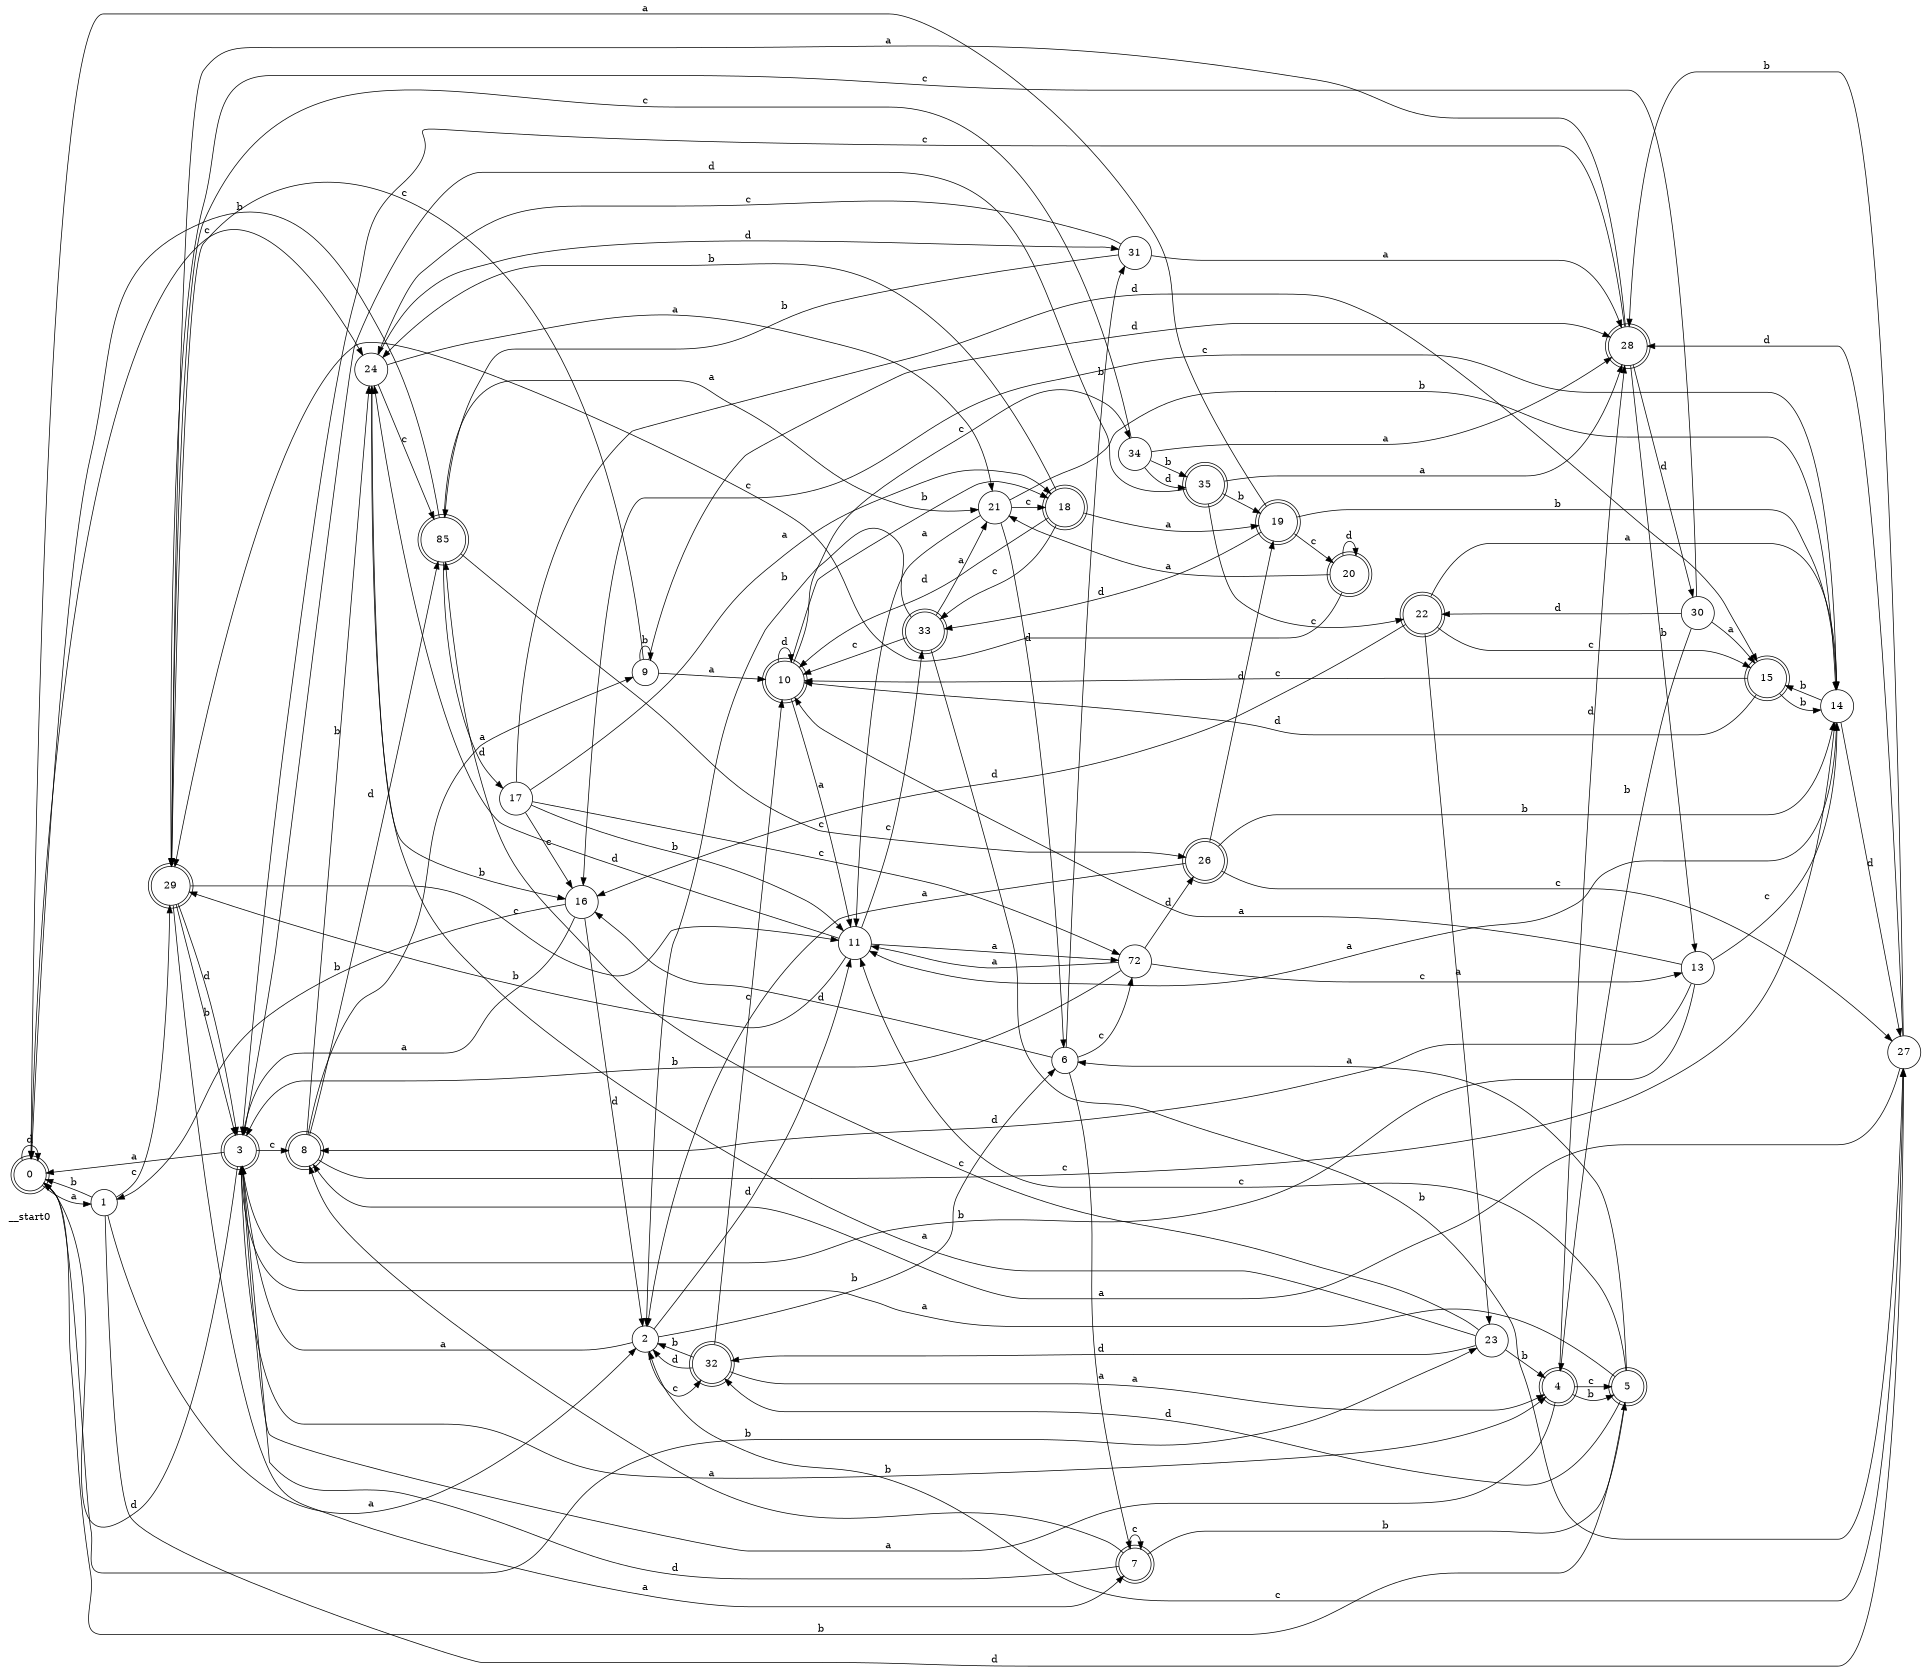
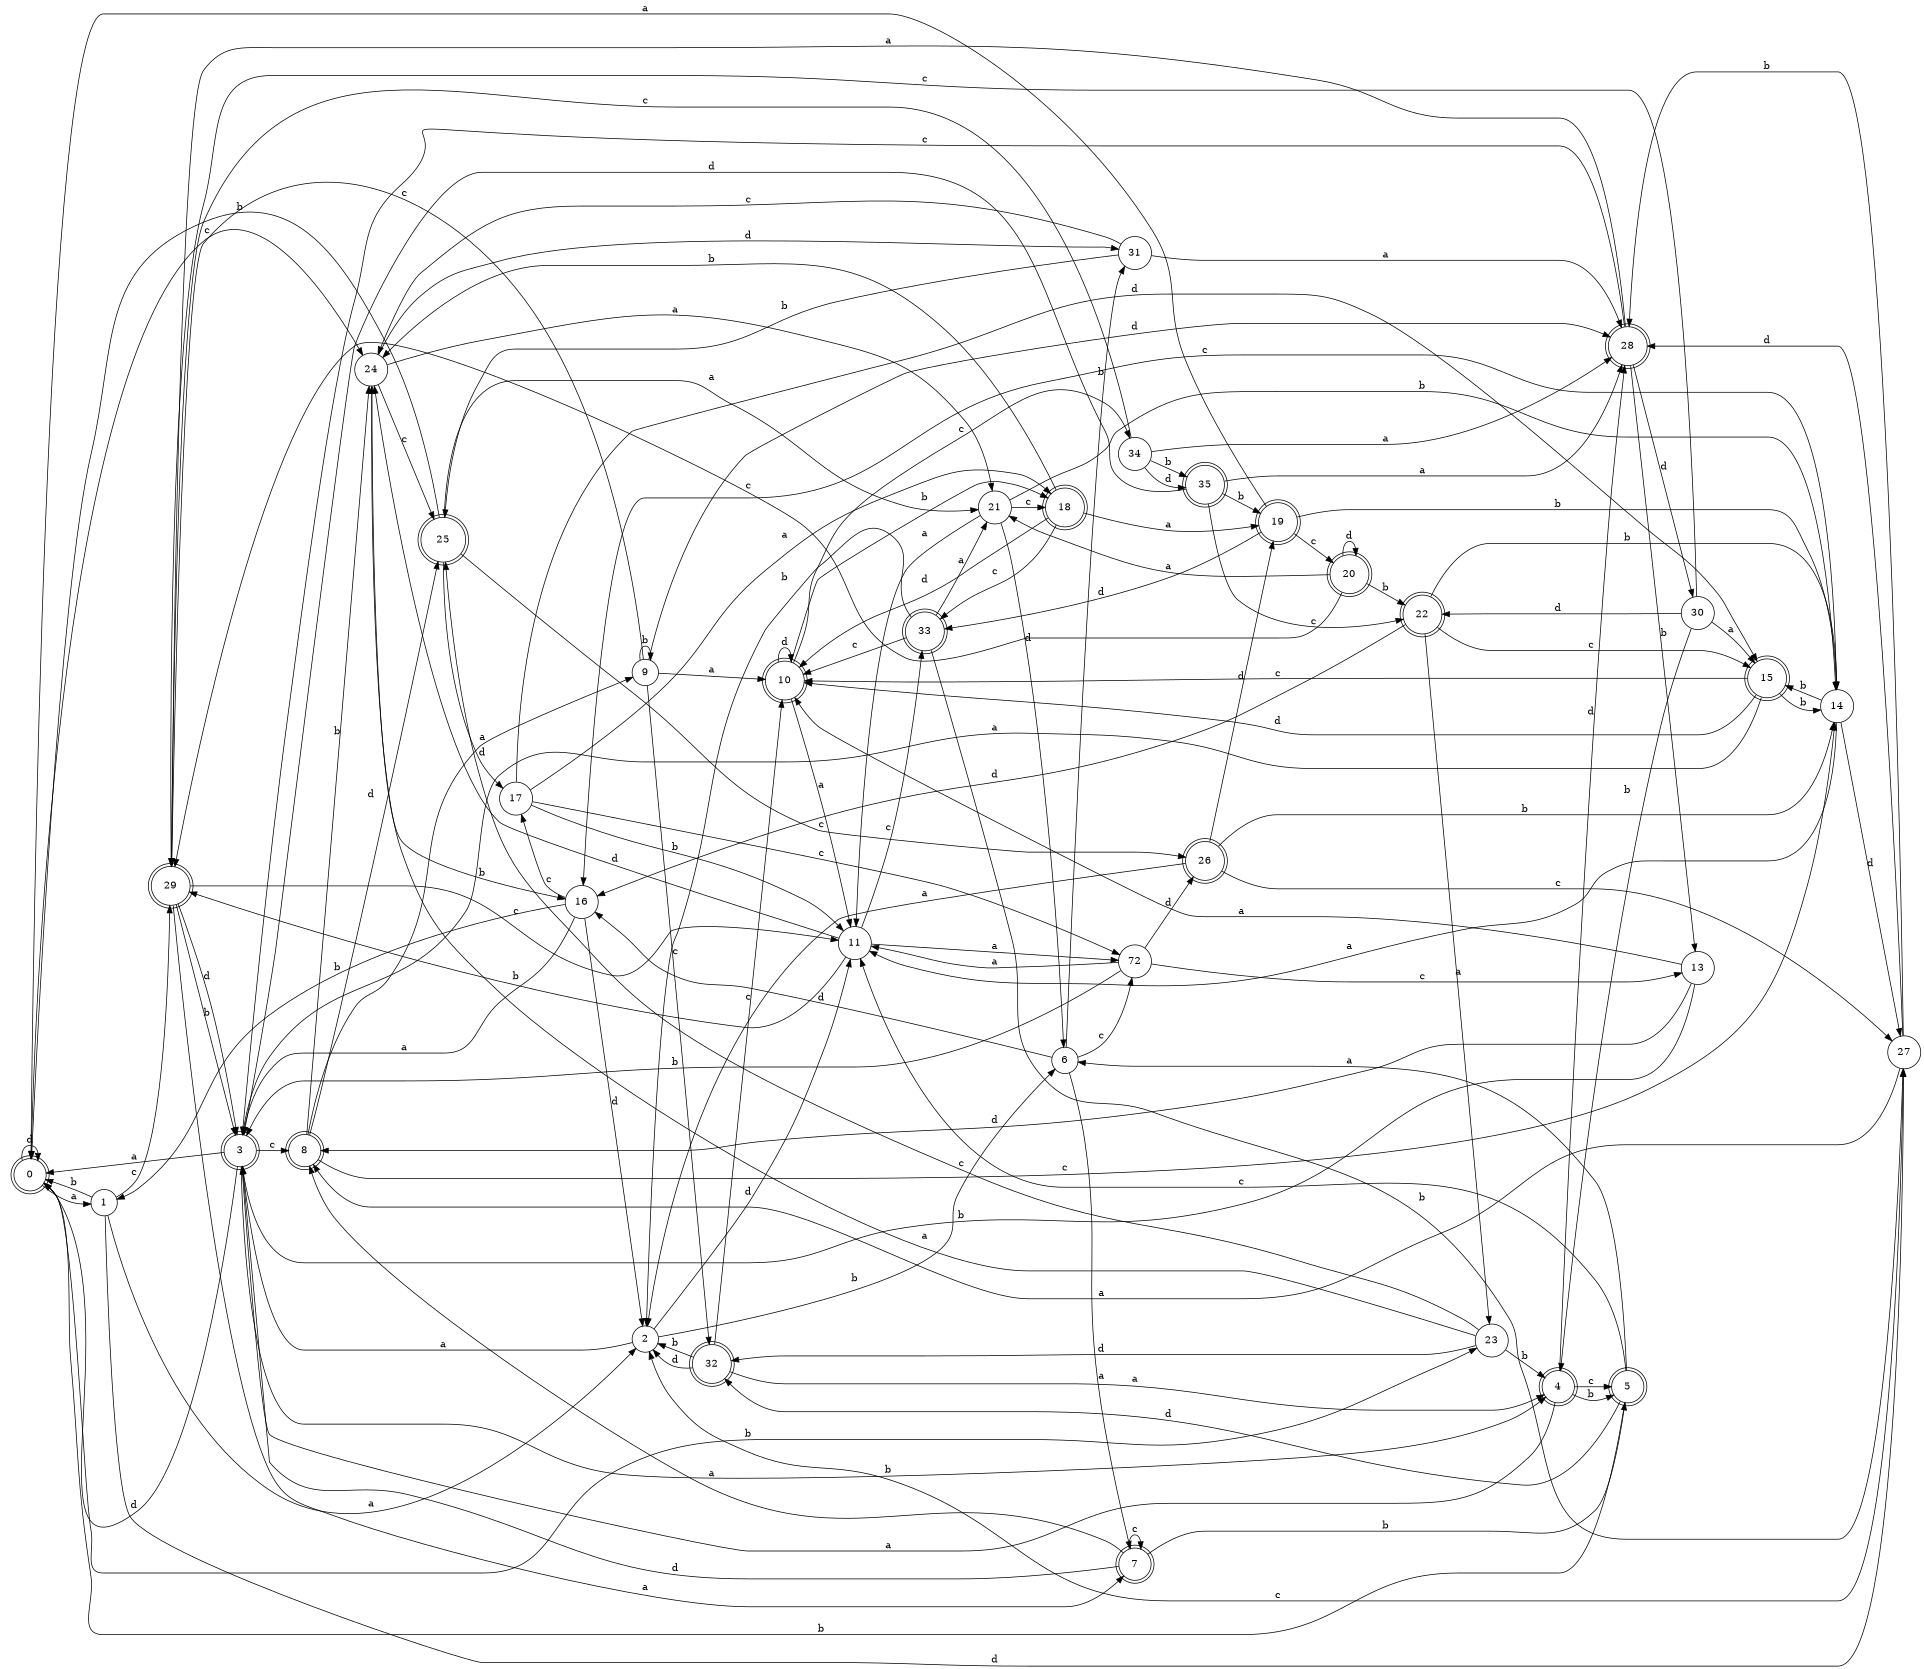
(1628, 538) -> (1628, 538)
(443, 540) -> (443, 540)
none -> (1383, 593)
(547, 847) -> (537, 865)
(1804, 877) -> none
(30, 1217) -> none
(896, 1309) -> (915, 745)
(676, 1396) -> (678, 1011)
